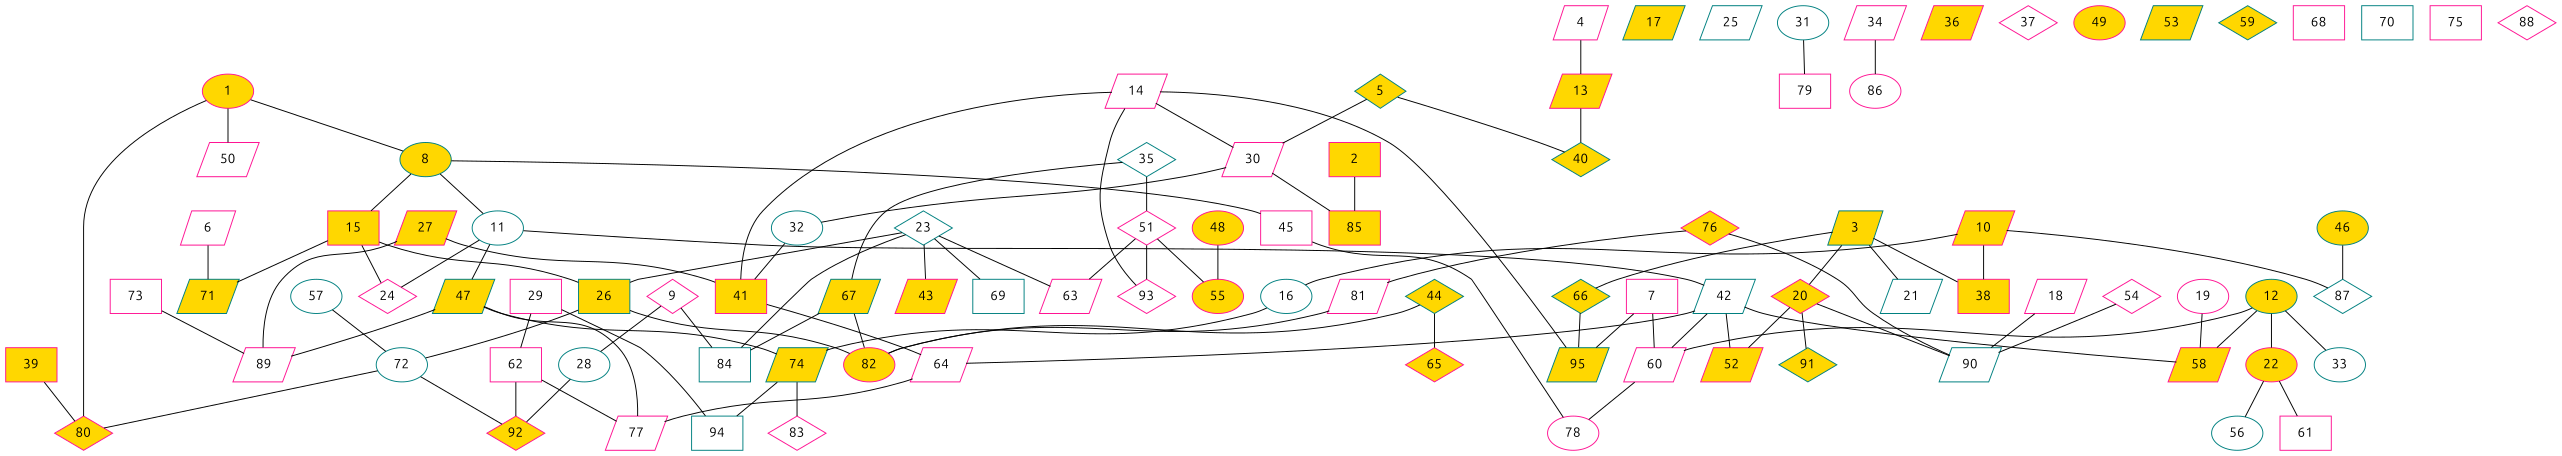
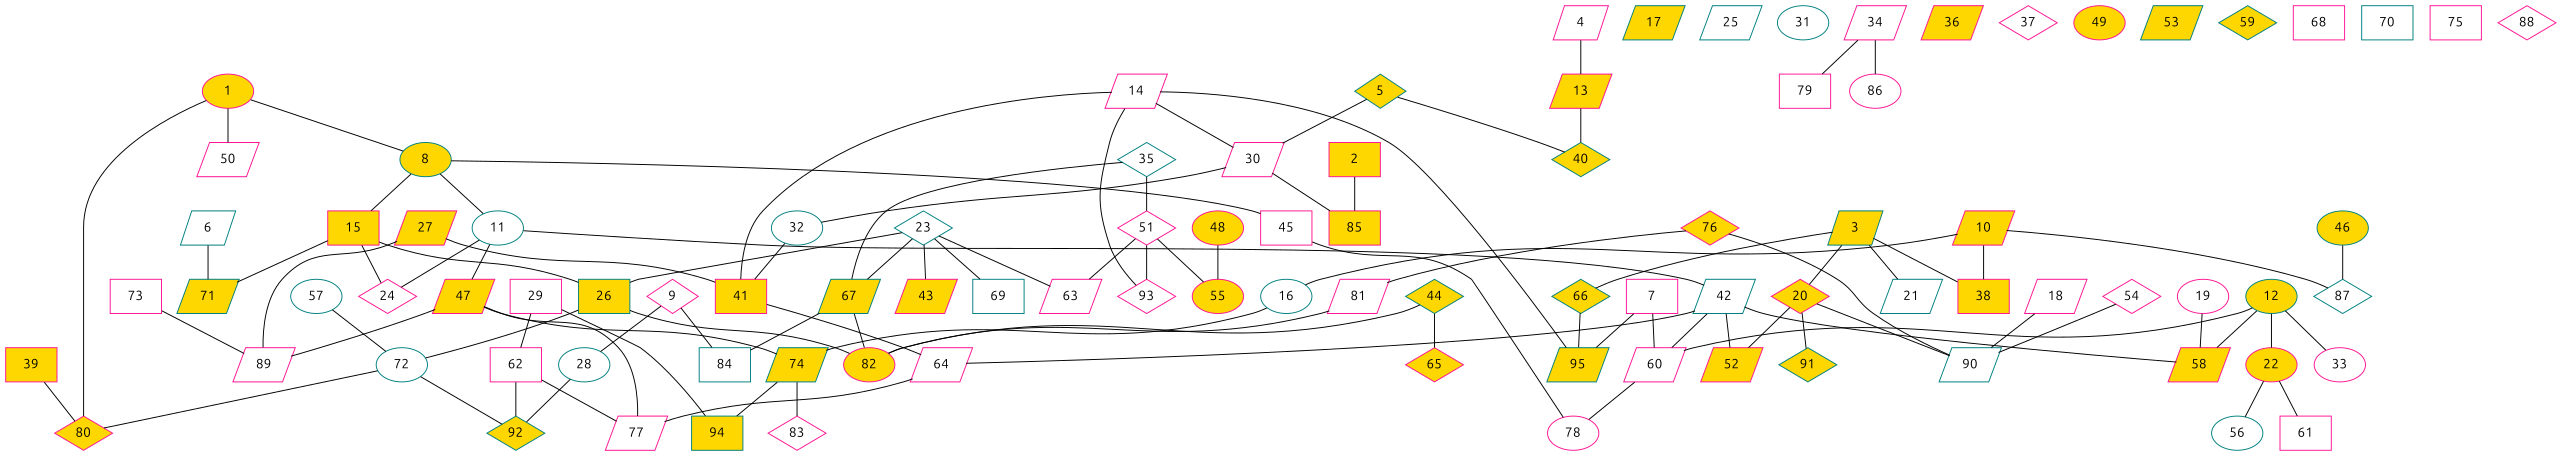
(1804, 57) -> (1840, 57)
(208, 228) -> (208, 228)
(814, 277) -> (890, 259)
(464, 296) -> (464, 296)
(2340, 365) -> (2340, 365)
(516, 433) -> (516, 433)
(717, 433) -> (717, 433)
